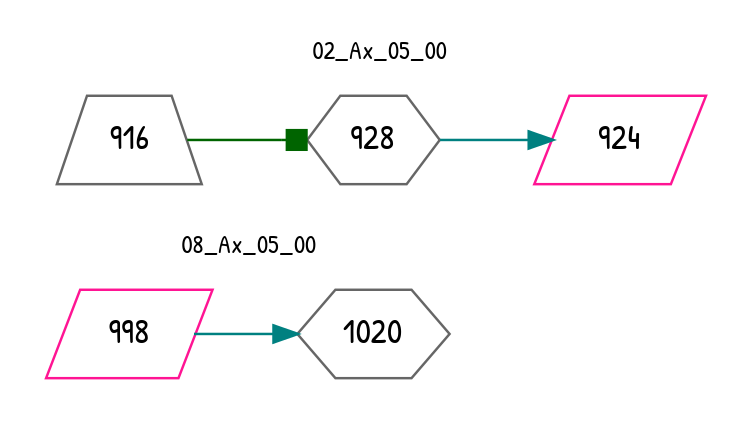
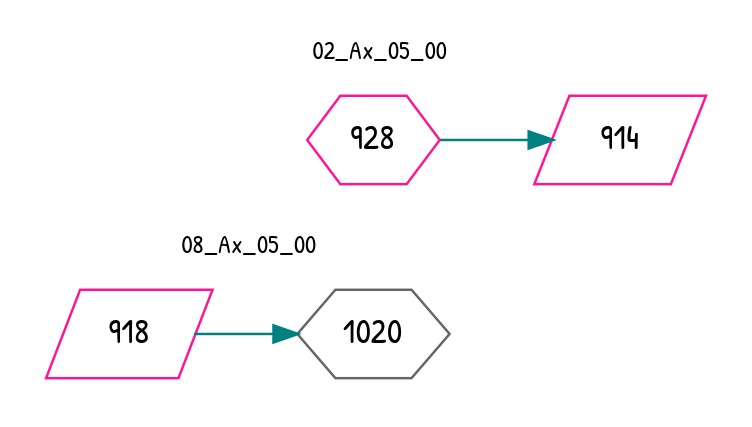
(129, 140) -> none
(373, 140) -> (373, 140)
(620, 140) -> (620, 140)
(129, 334) -> (129, 334)
